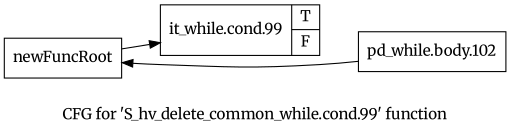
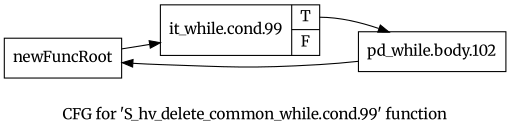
none -> (350, 20)
